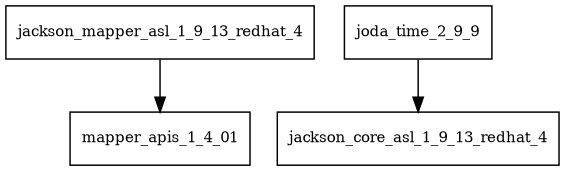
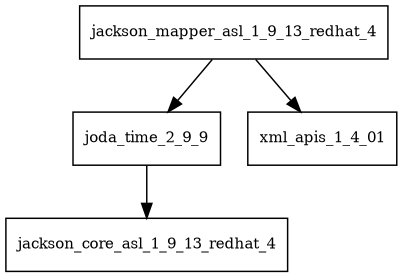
none -> (195, 80)
(160, 139) -> (322, 139)
